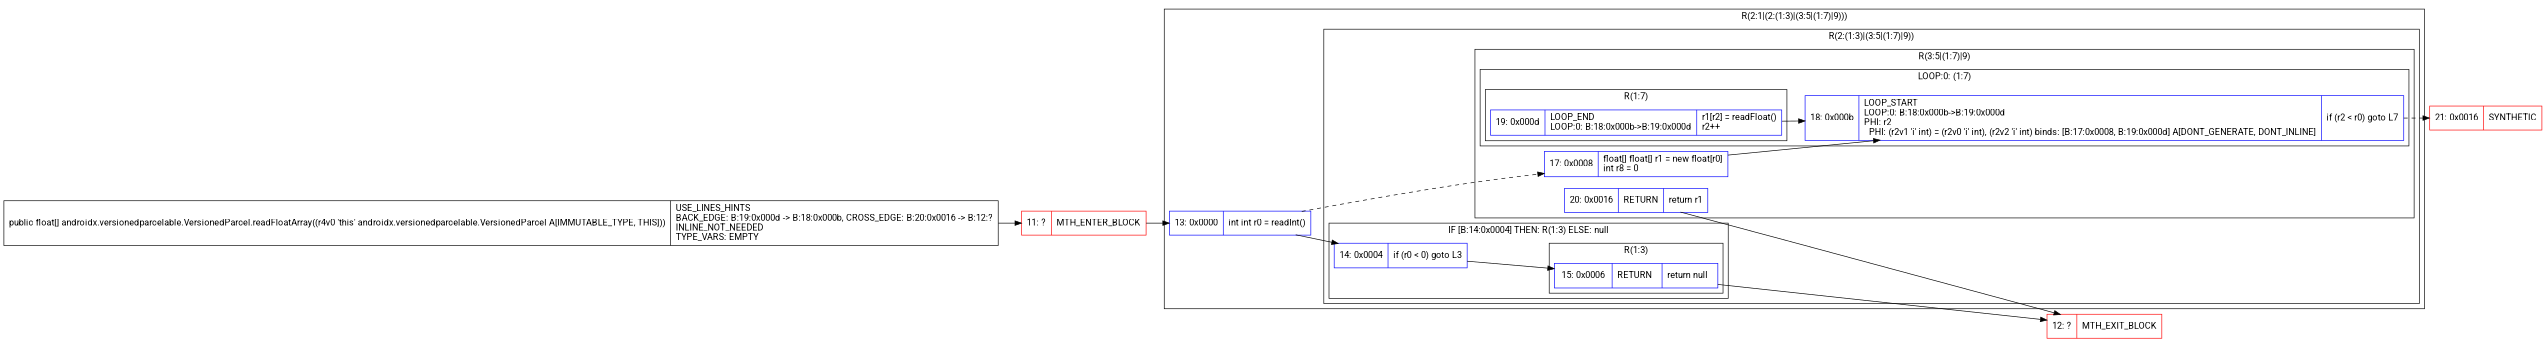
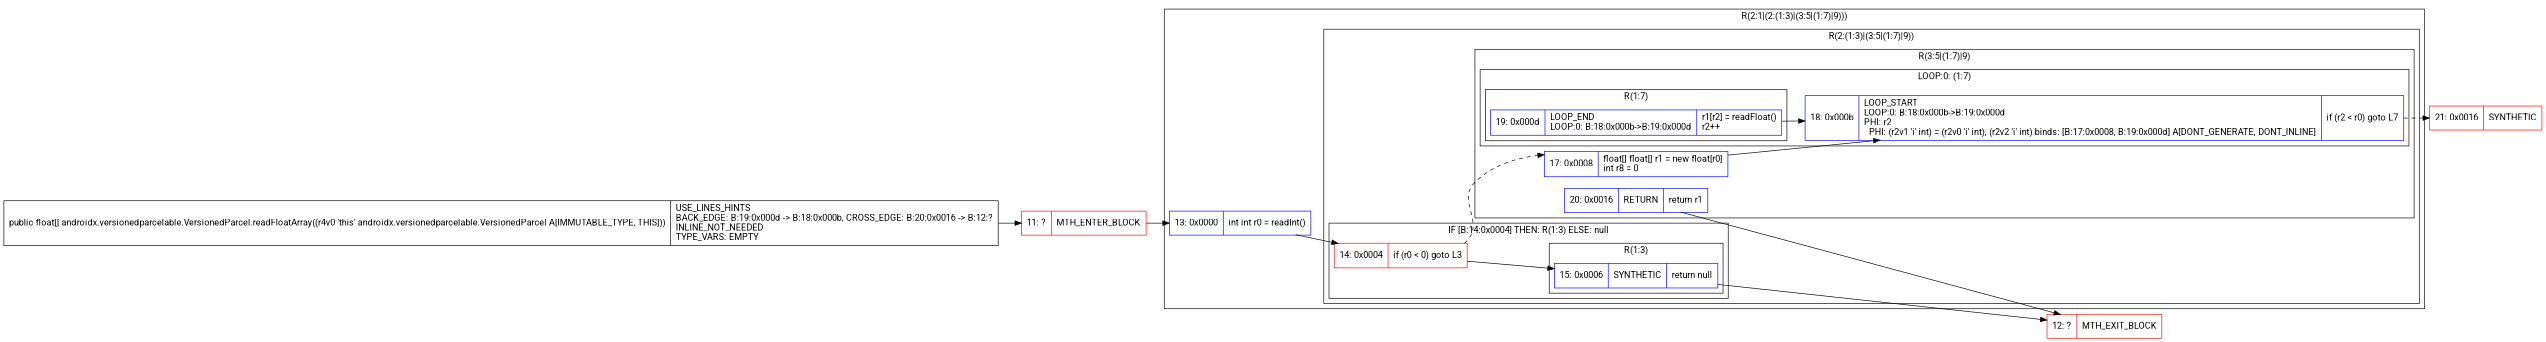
(1419, 191) -> (1481, 177)
(1401, 256) -> (1401, 256)
(1635, 275) -> (1637, 275)
